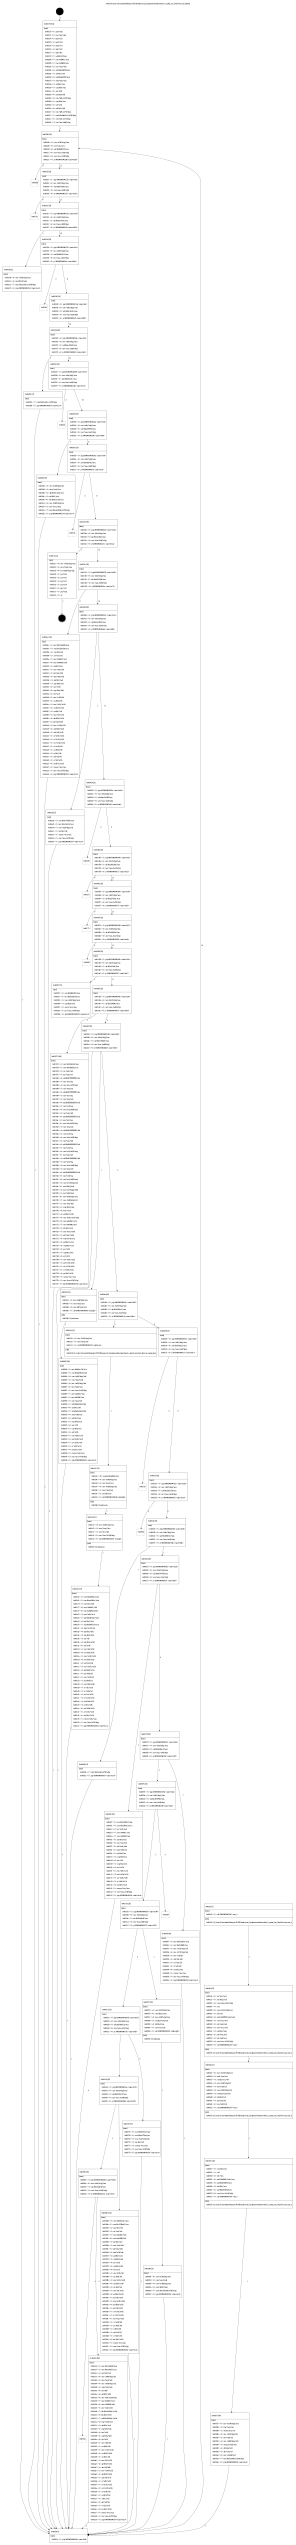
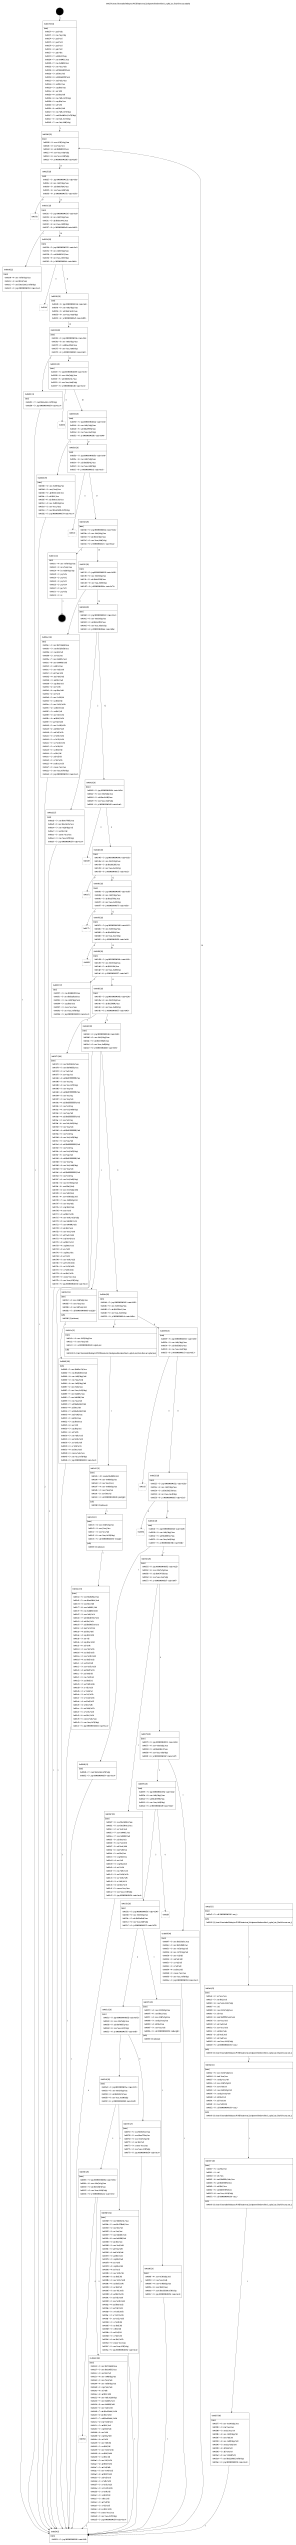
(35, 183) -> none
